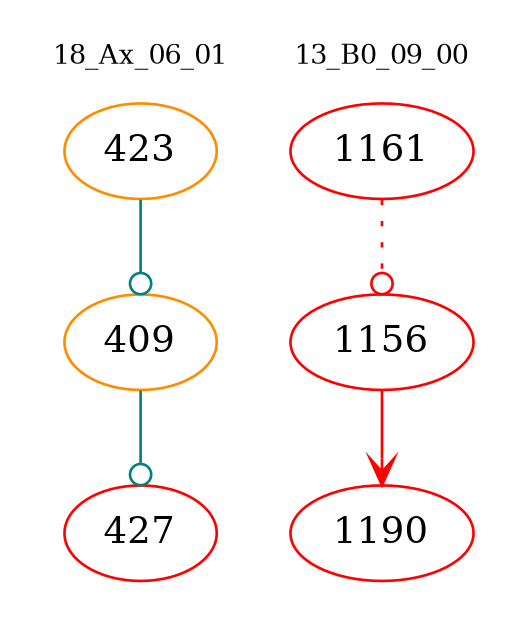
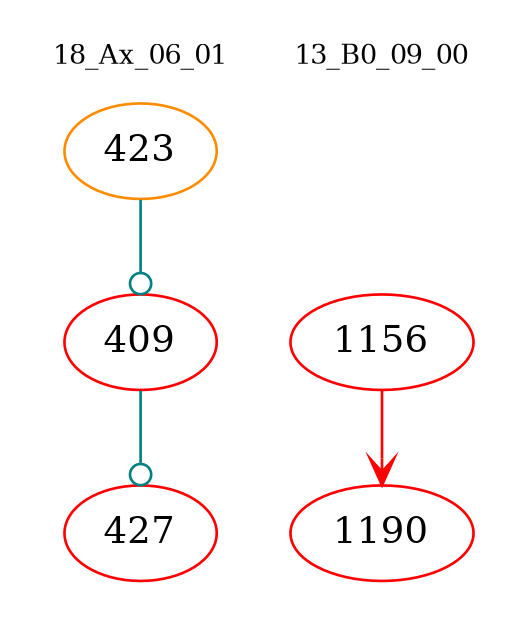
(382, 151) -> none
(141, 342) -> (141, 342)
